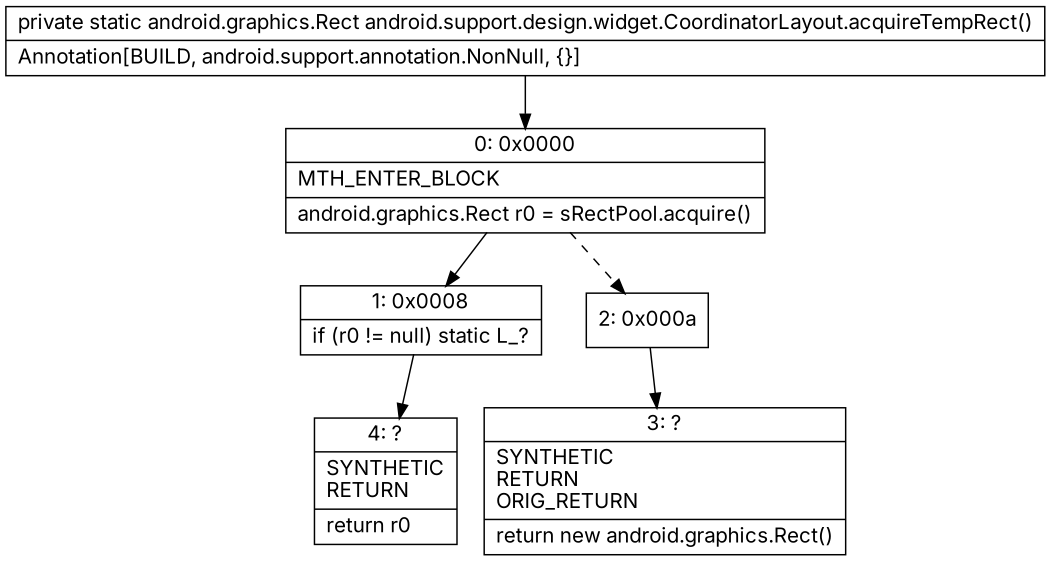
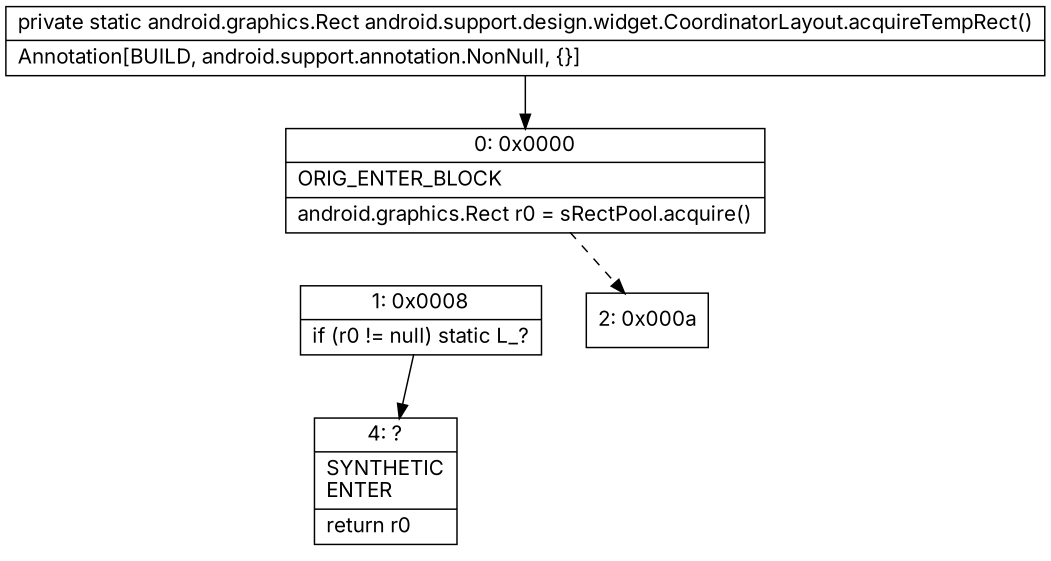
(400, 179) -> (400, 179)
(471, 253) -> none
(665, 481) -> none
(368, 491) -> (360, 491)
